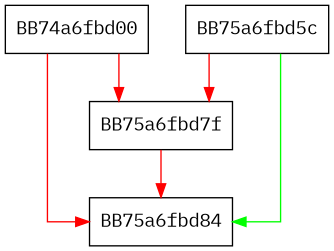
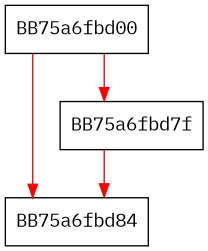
(77, 29) -> (77, 29)
(257, 29) -> none
